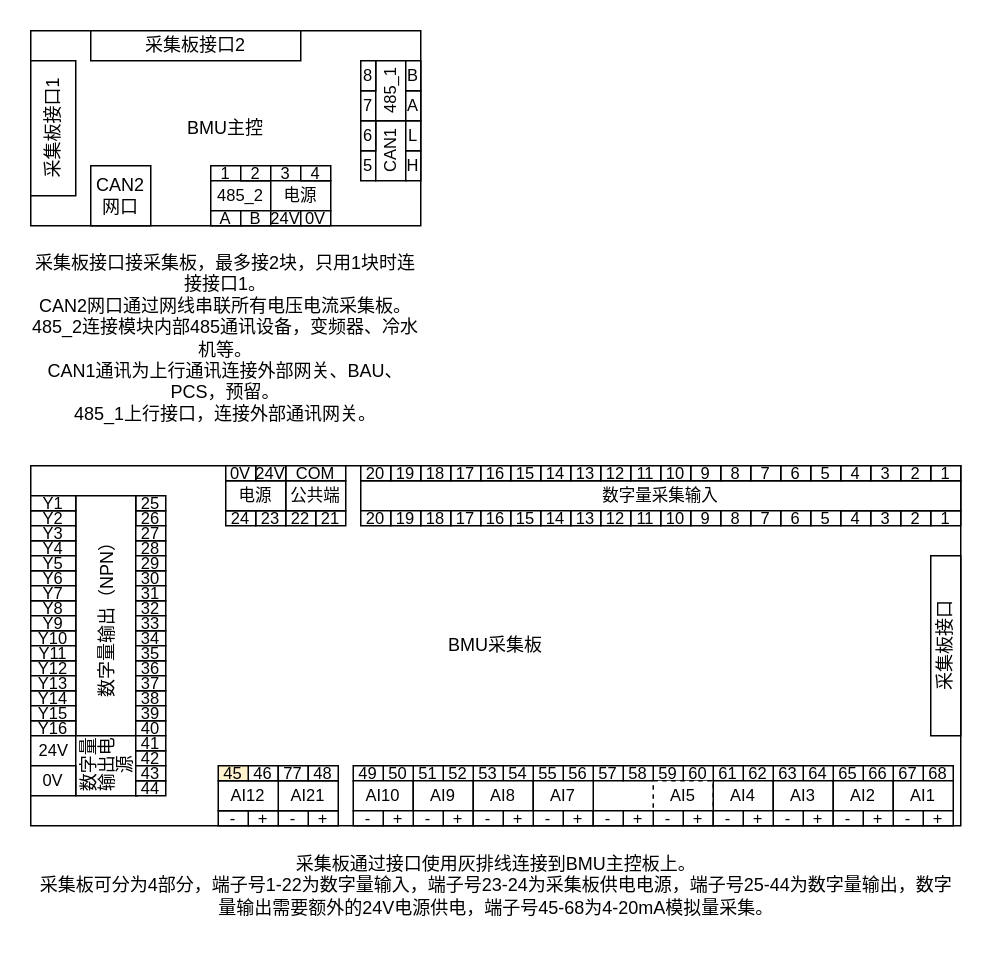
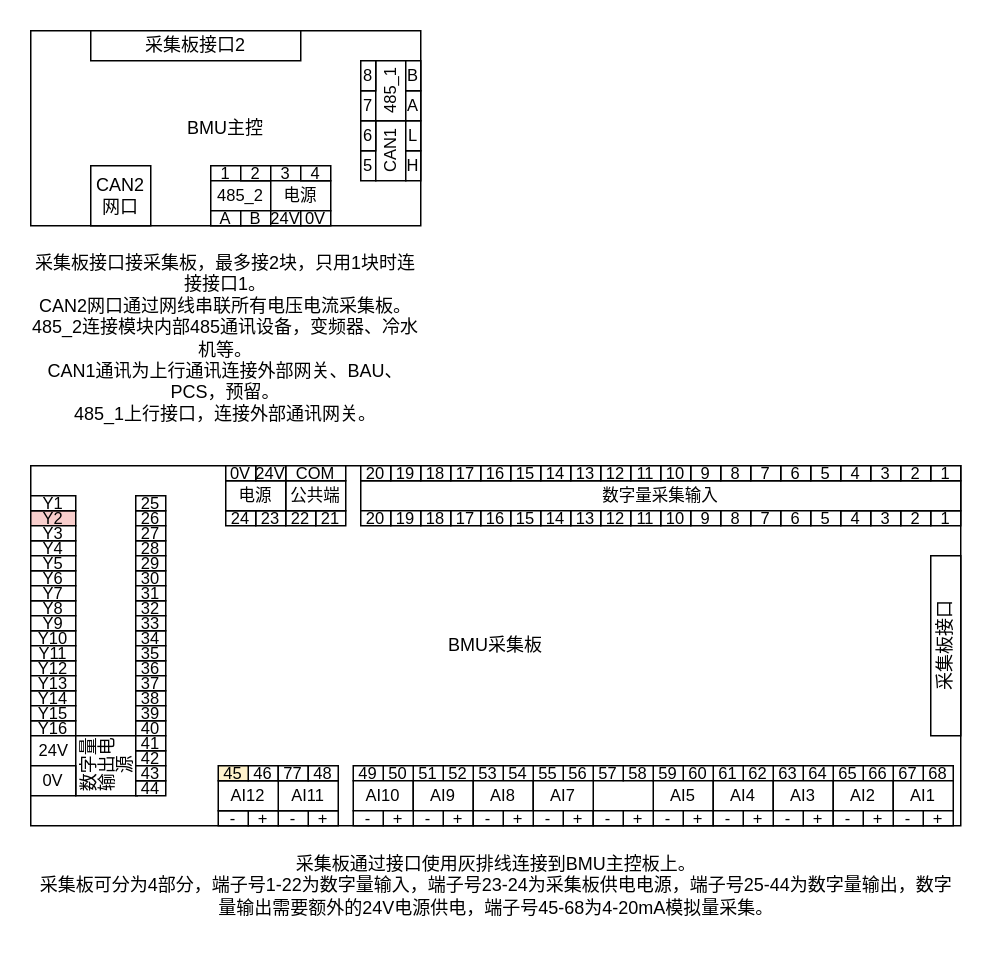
(53, 128) -> none
(53, 518) -> (53, 518)
(106, 616) -> none
(308, 796) -> (308, 796)
(683, 796) -> (683, 796)
